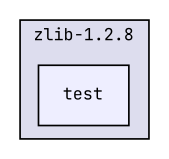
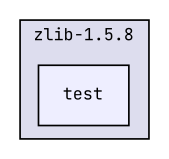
(85, 36) -> (85, 36)
